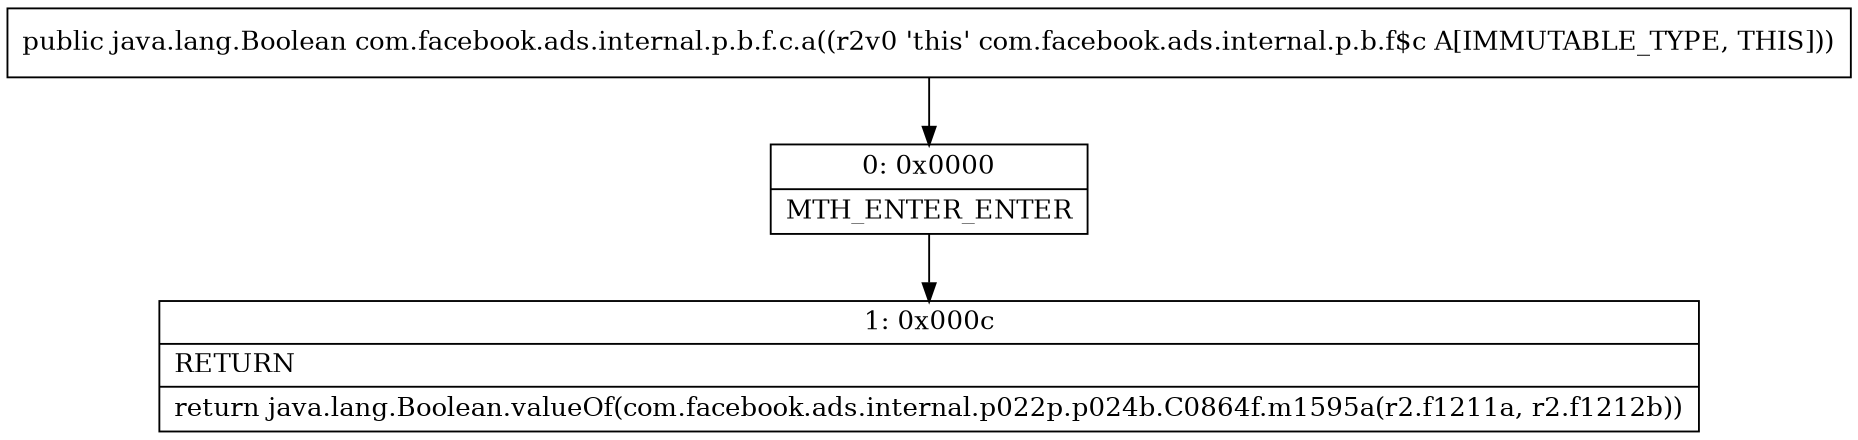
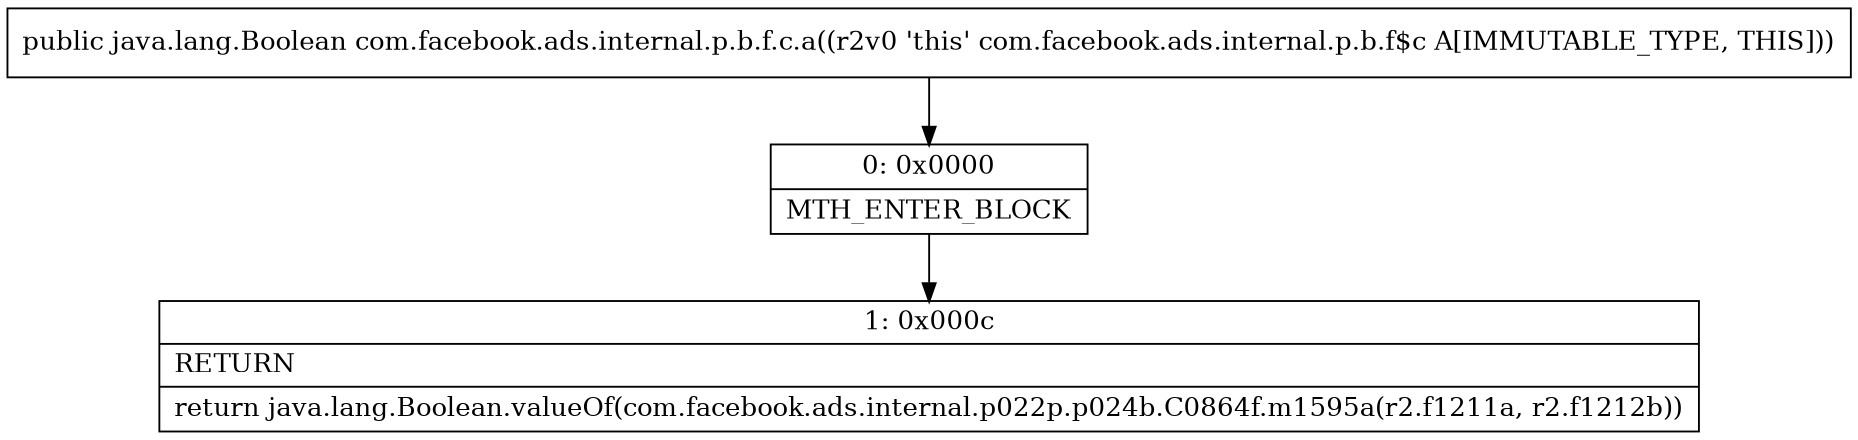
(929, 211) -> (929, 211)
